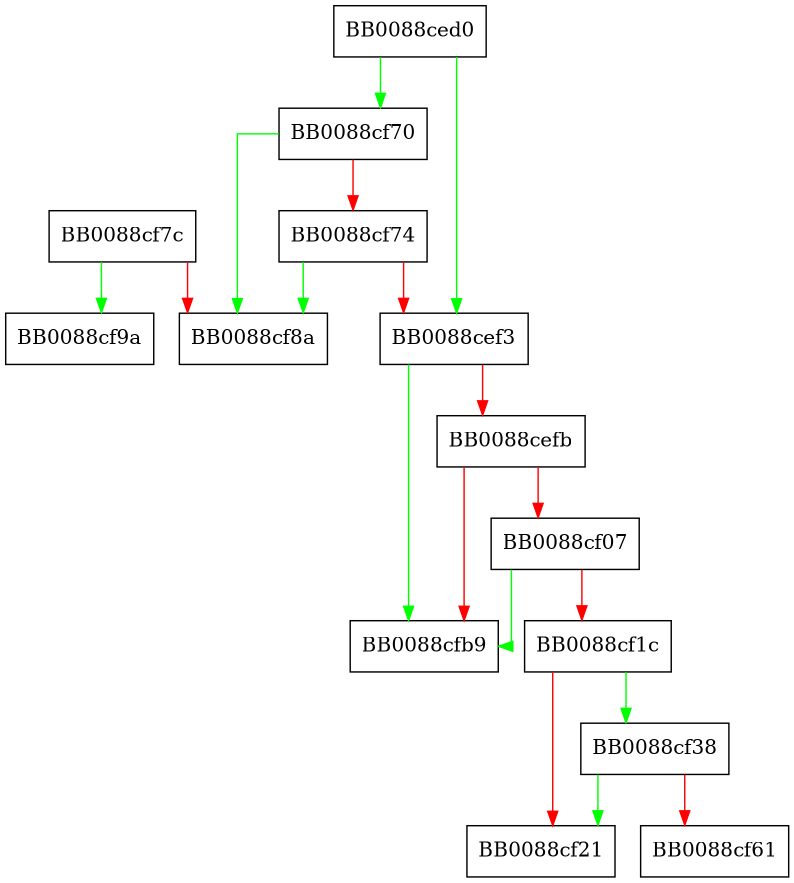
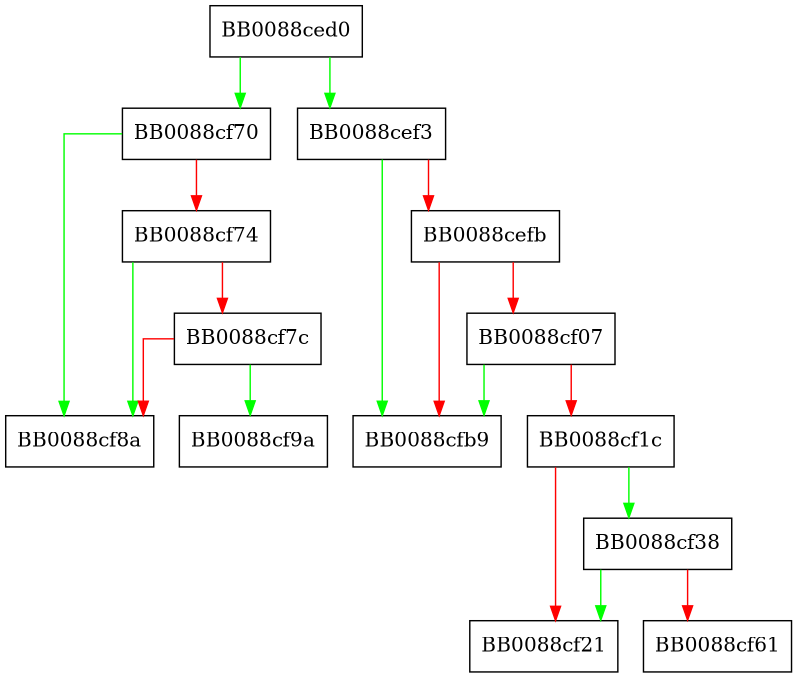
(404, 280) -> (222, 280)
